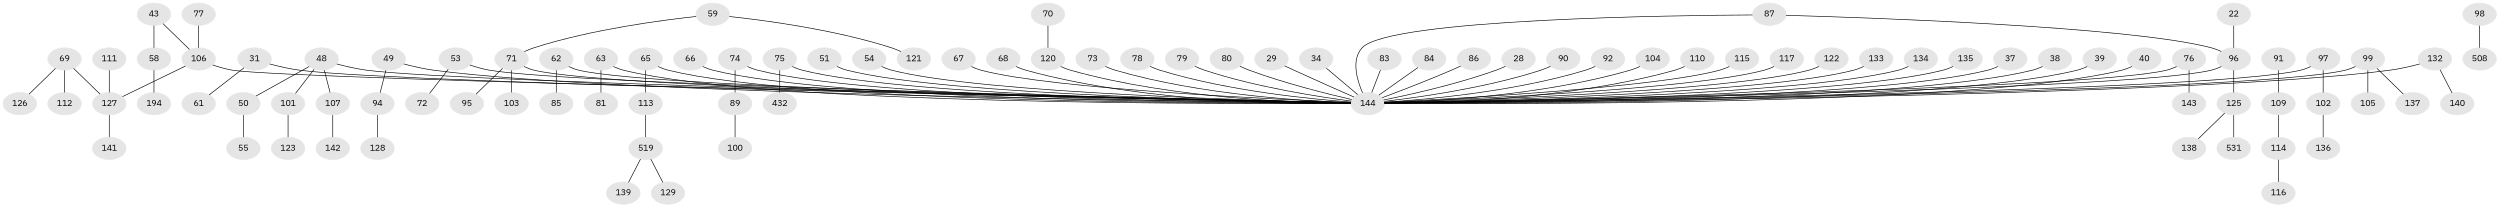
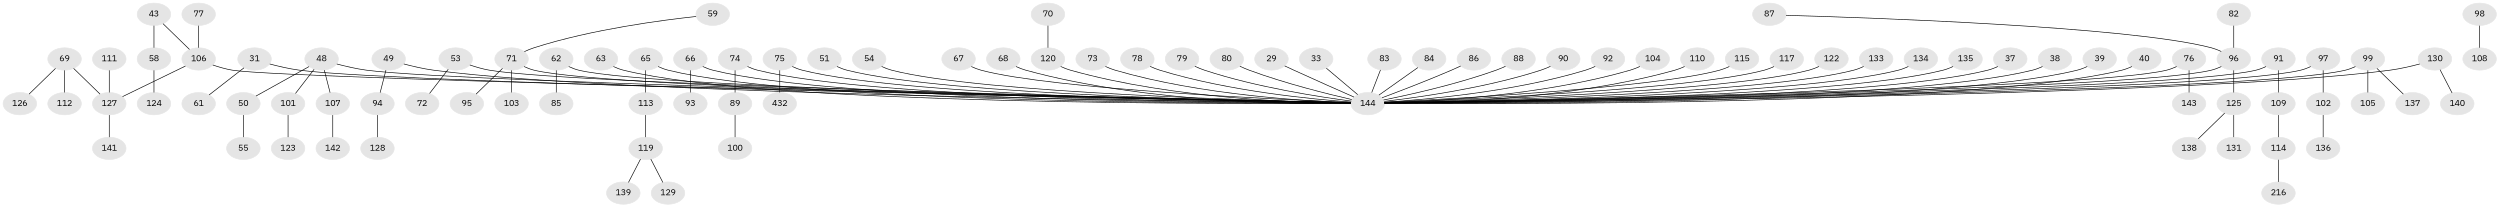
(2234, 14) -> (2234, 14)
(1532, 21) -> (1826, 94)
(914, 59) -> none
(1316, 59) -> (1316, 59)
(1519, 59) -> (1519, 59)
(2435, 59) -> (2435, 59)
(2480, 59) -> (2480, 59)
(154, 104) -> (154, 104)
(601, 104) -> none
none -> (690, 104)
(646, 148) -> (646, 148)
(2234, 148) -> (2234, 148)
(2278, 193) -> (2278, 193)
